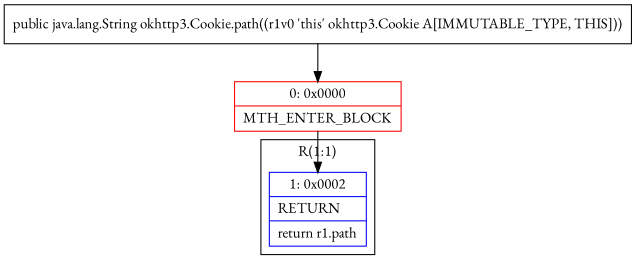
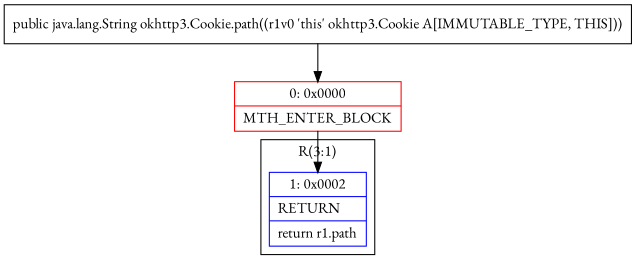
(318, 152) -> (318, 152)
